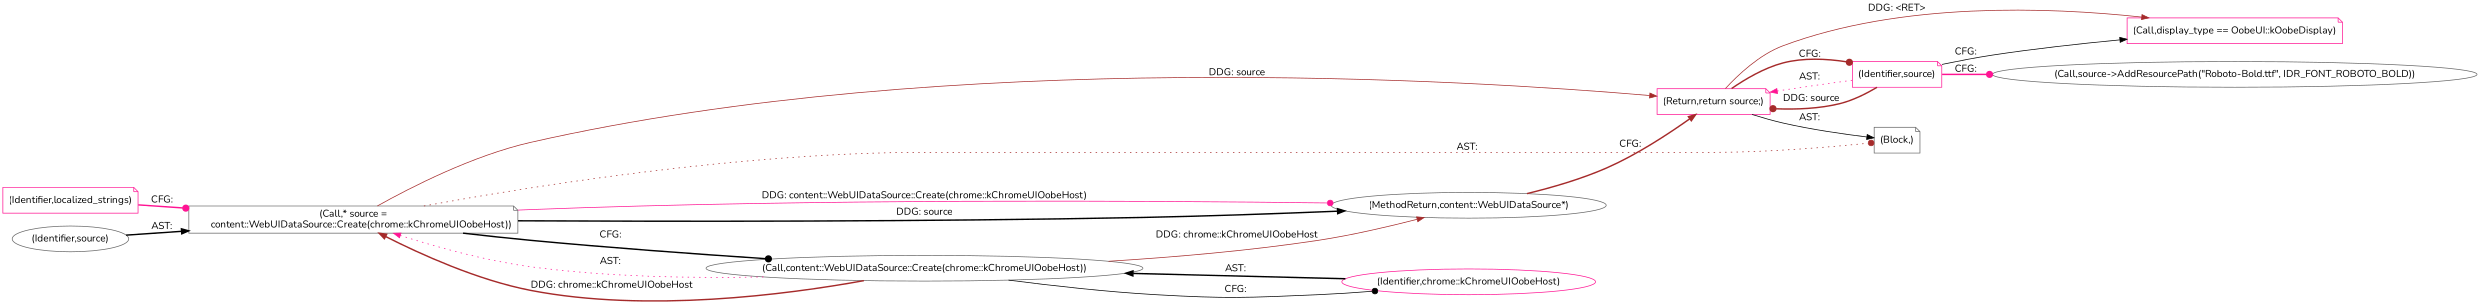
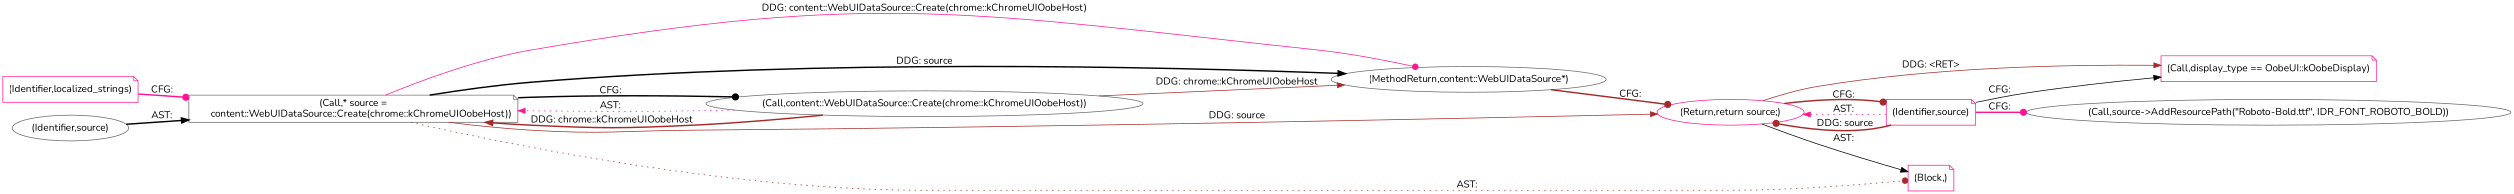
(1714, 102) -> (1731, 112)
(1897, 140) -> (1931, 178)
(1613, 165) -> (1608, 97)
(1469, 282) -> none
